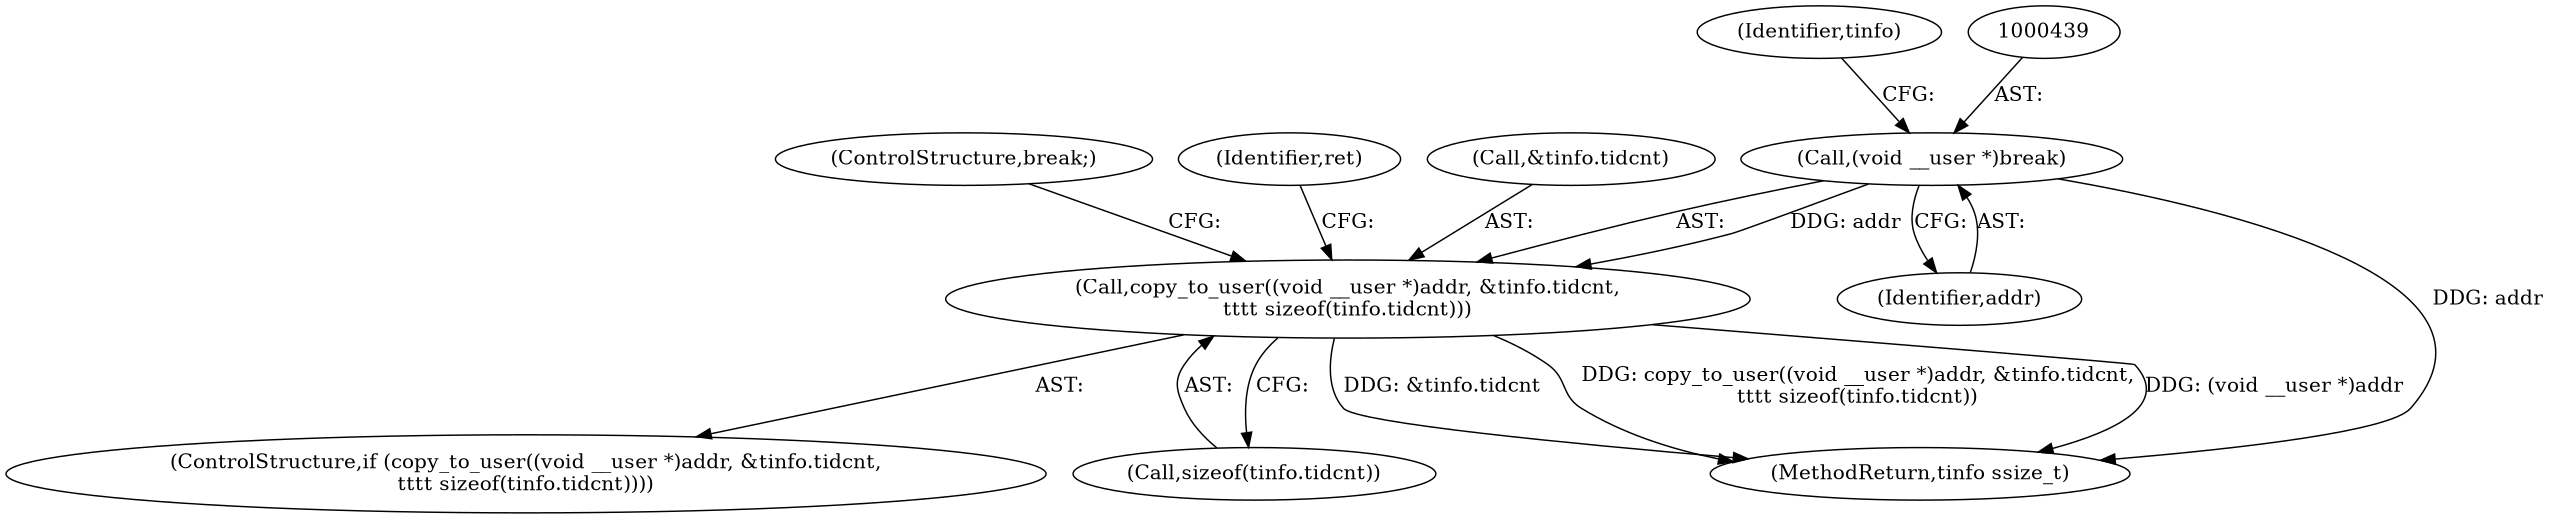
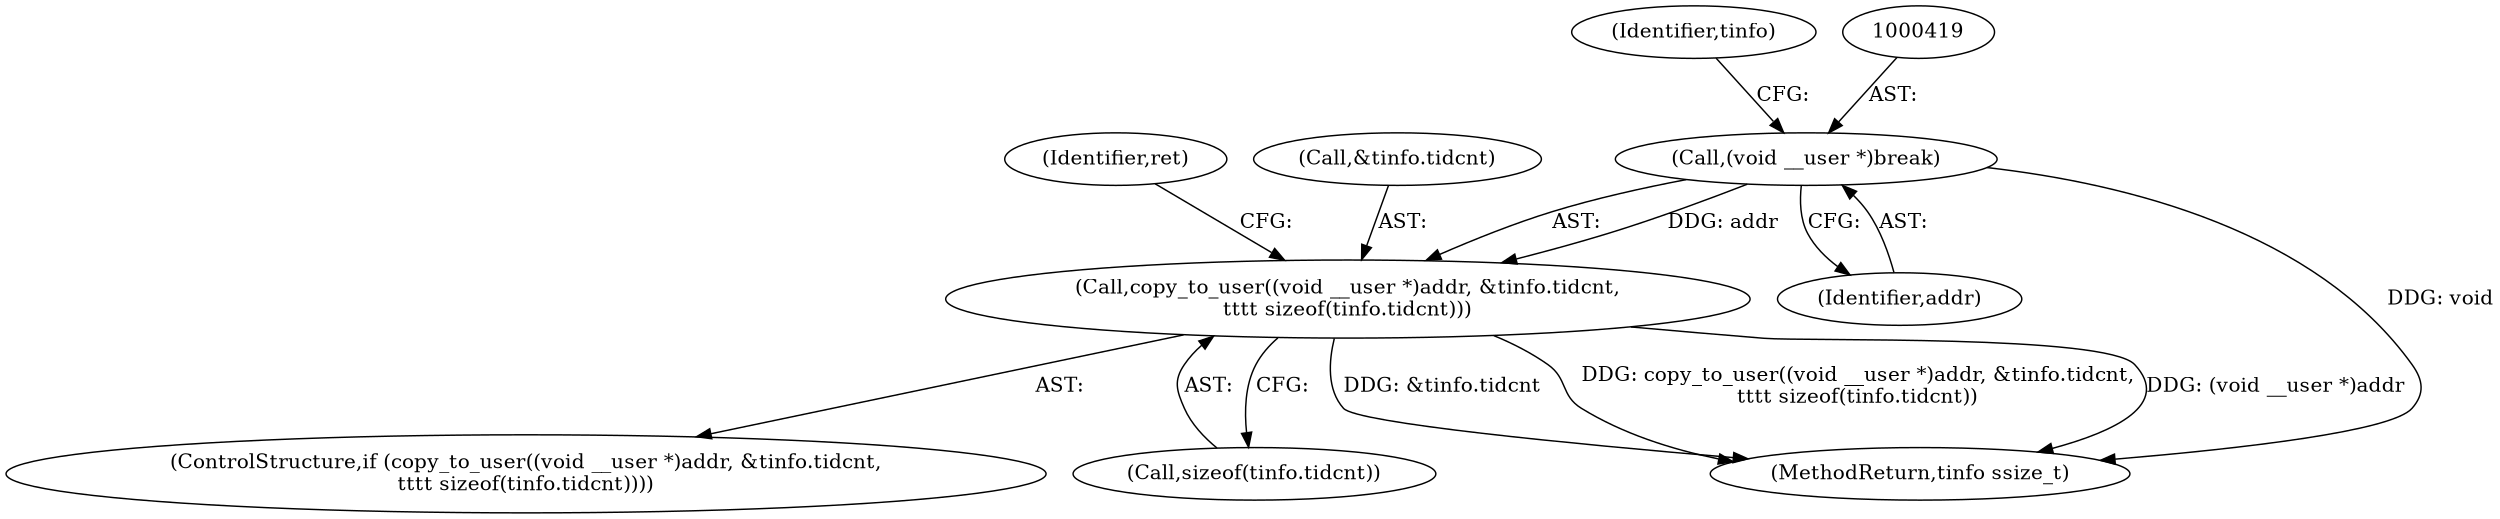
(2044, 32) -> (1919, 32)
(964, 159) -> none
(2488, 299) -> (2441, 299)
